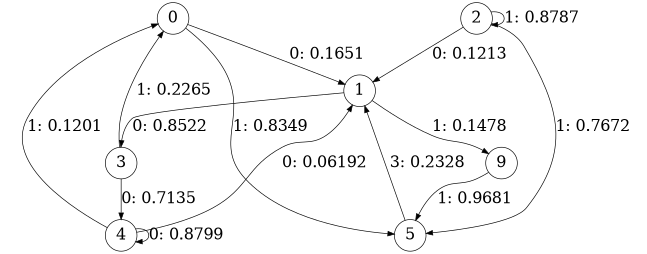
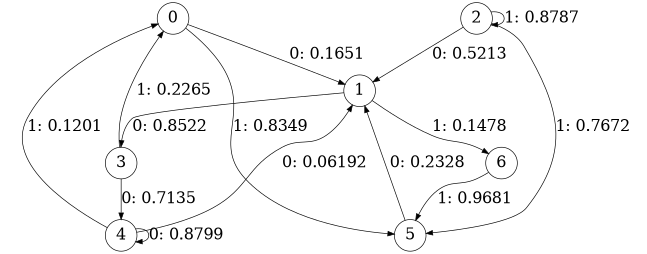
(477, 55) -> (477, 55)
(435, 163) -> (435, 163)
(502, 163) -> (502, 163)
